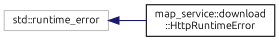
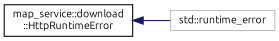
(133, 21) -> (157, 21)
